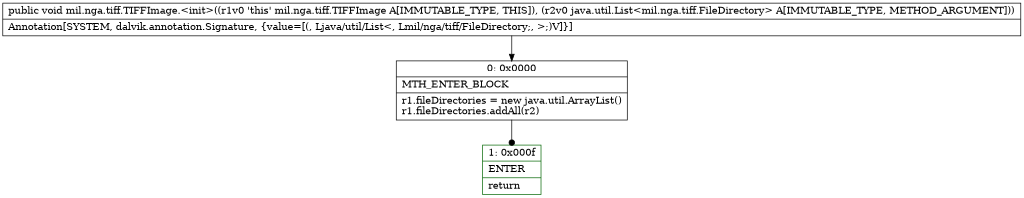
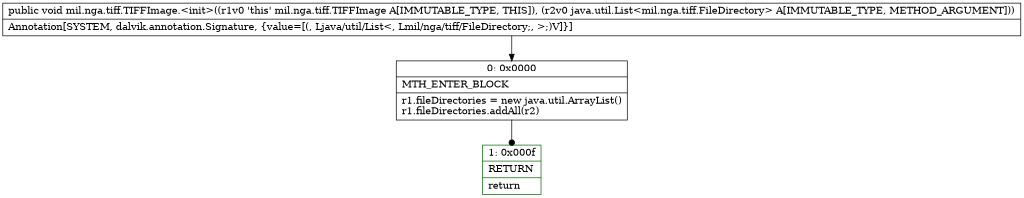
(507, 169) -> (511, 169)
